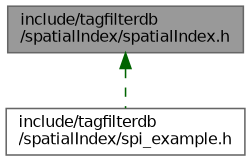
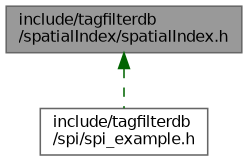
(126, 132) -> (124, 132)
